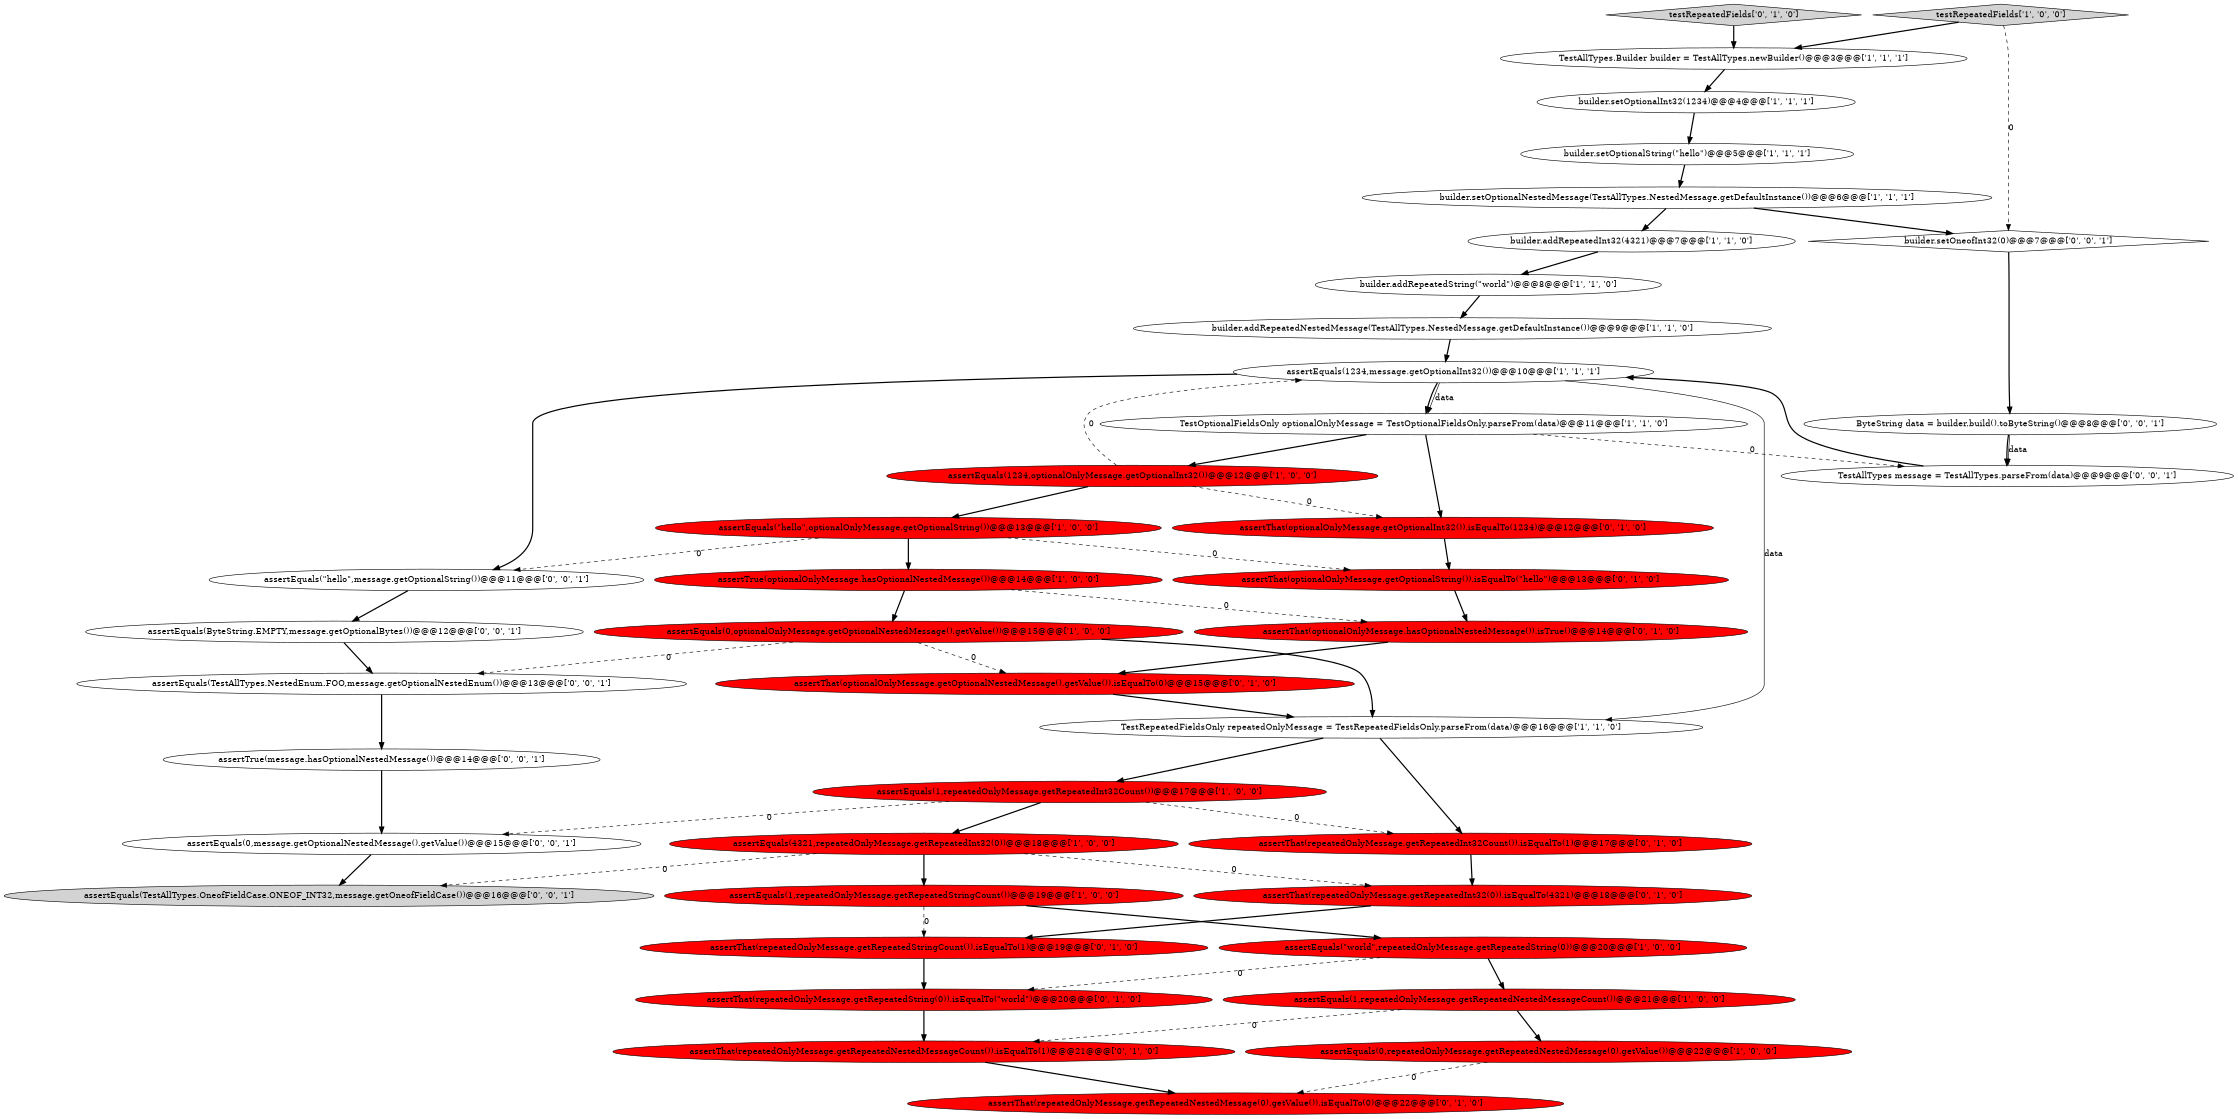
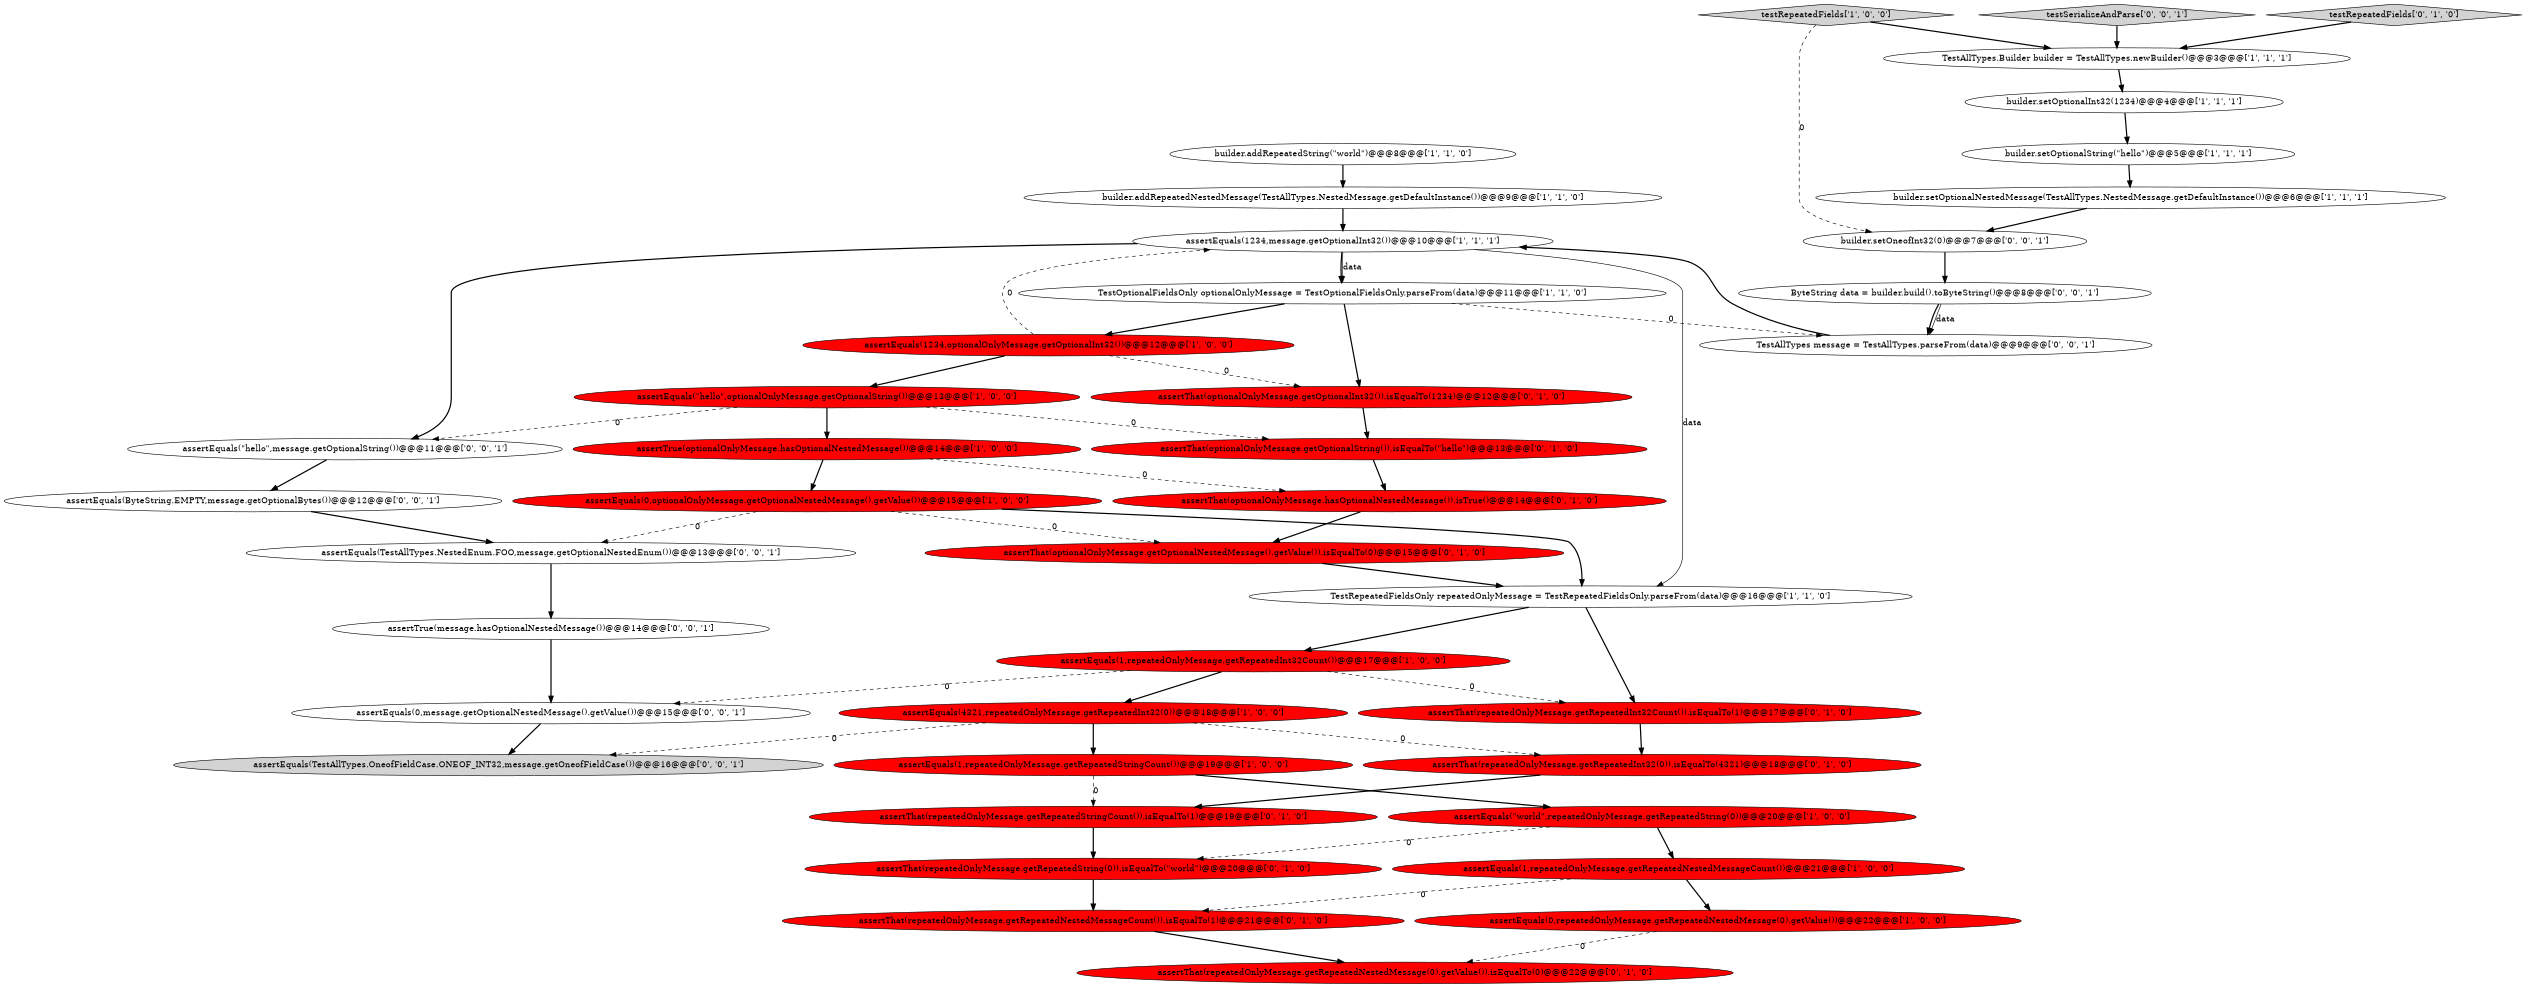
none -> (2117, 15)
(1632, 241) -> none
(2008, 241) -> (1945, 241)
